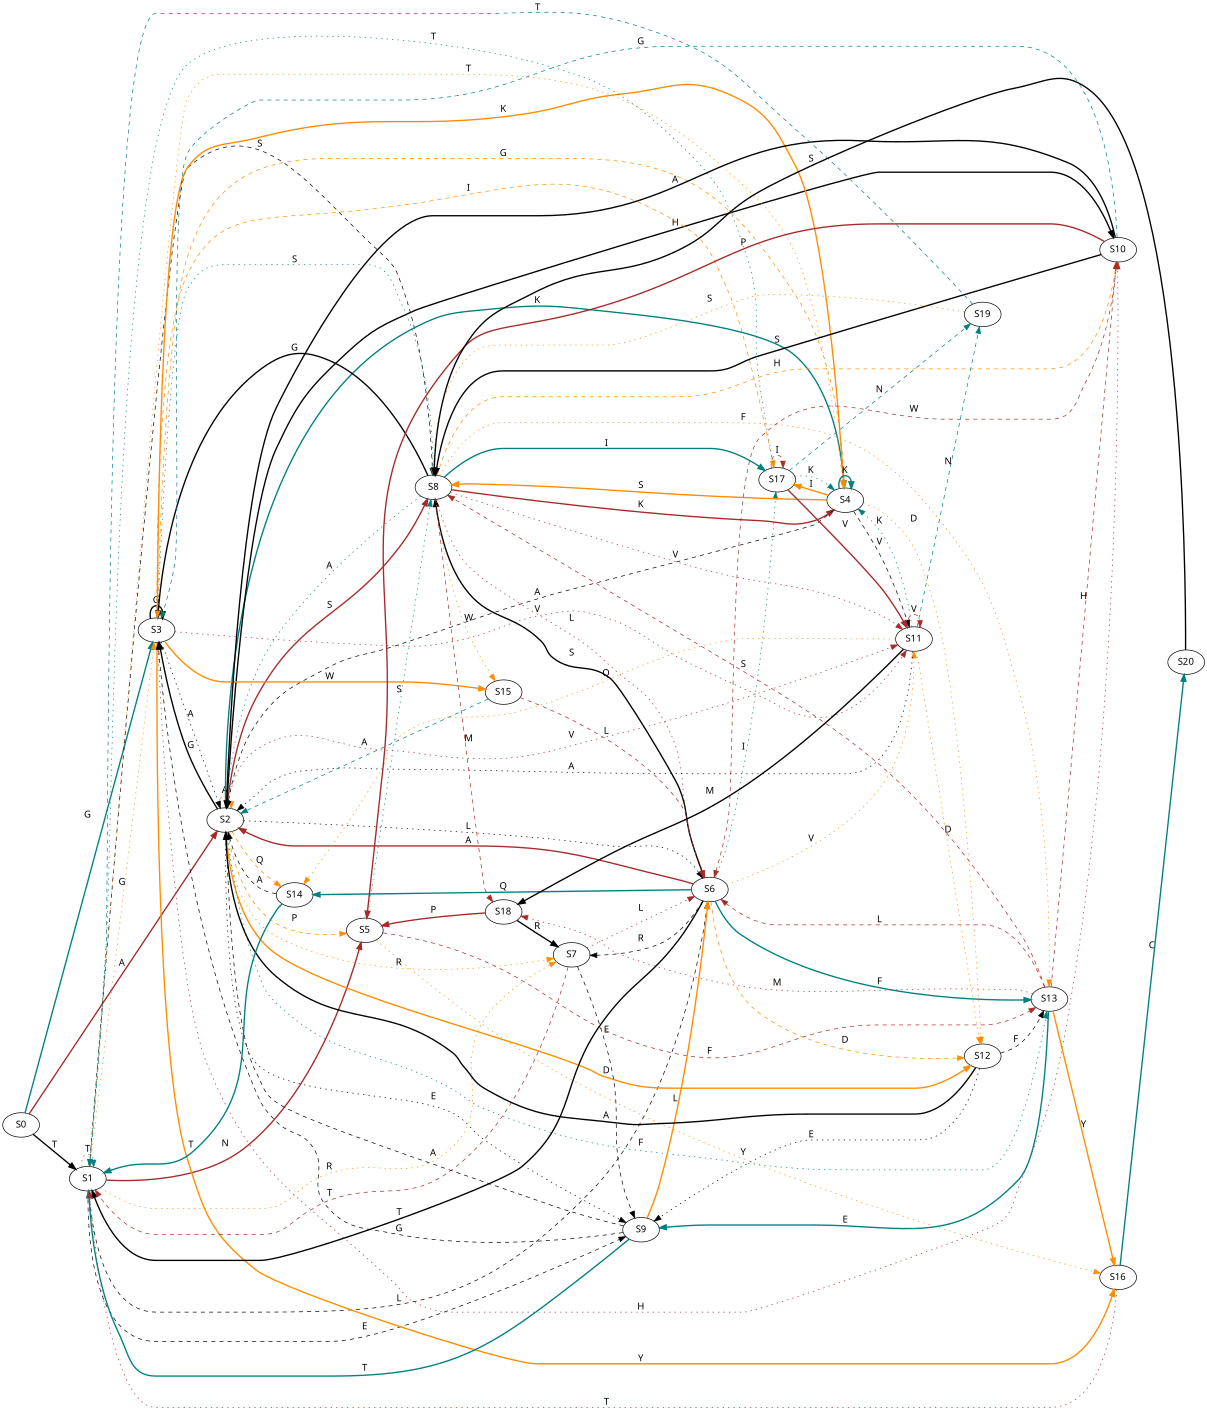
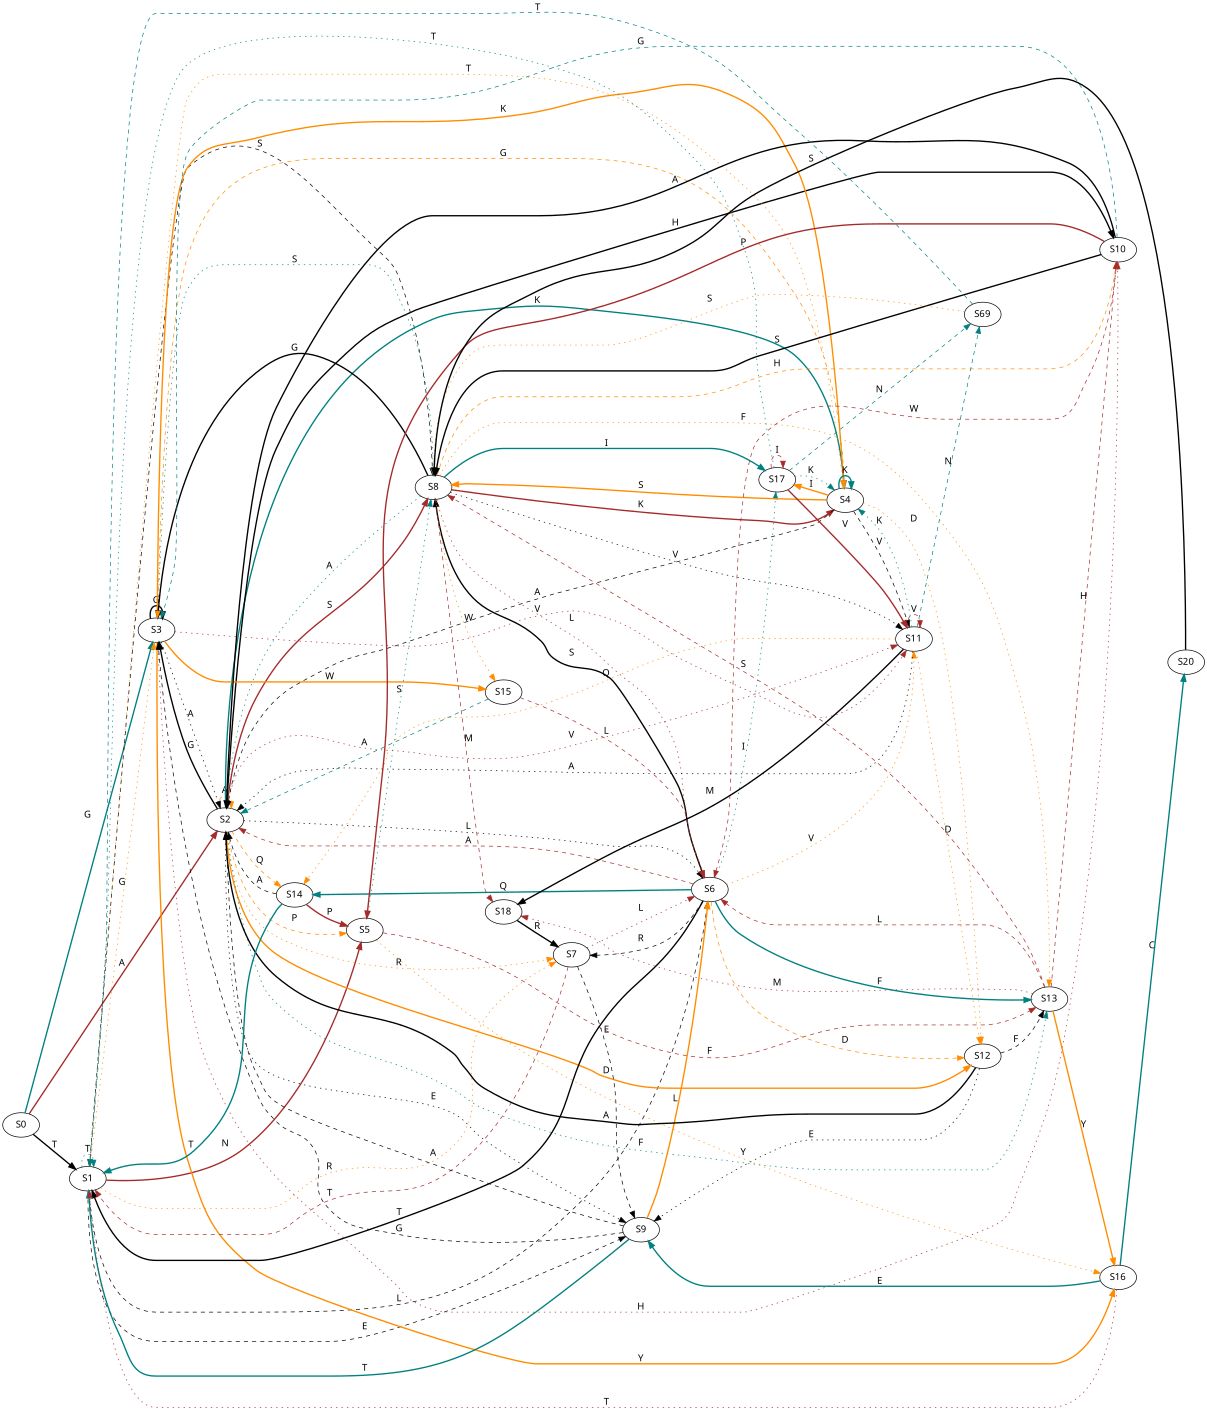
(384, 208) -> none
(983, 314) -> (983, 314)
(663, 558) -> (663, 558)
(470, 846) -> (470, 846)
(437, 917) -> (323, 916)
(949, 1224) -> (869, 1286)
